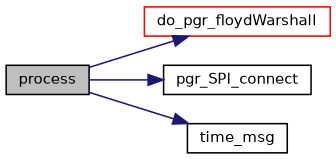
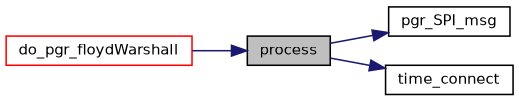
(131, 54) -> (212, 51)
(237, 80) -> (449, 22)
(237, 138) -> (449, 80)
